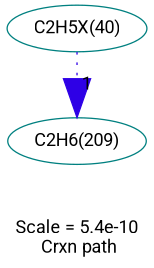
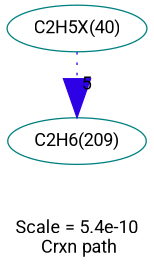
(85, 85) -> (85, 85)
